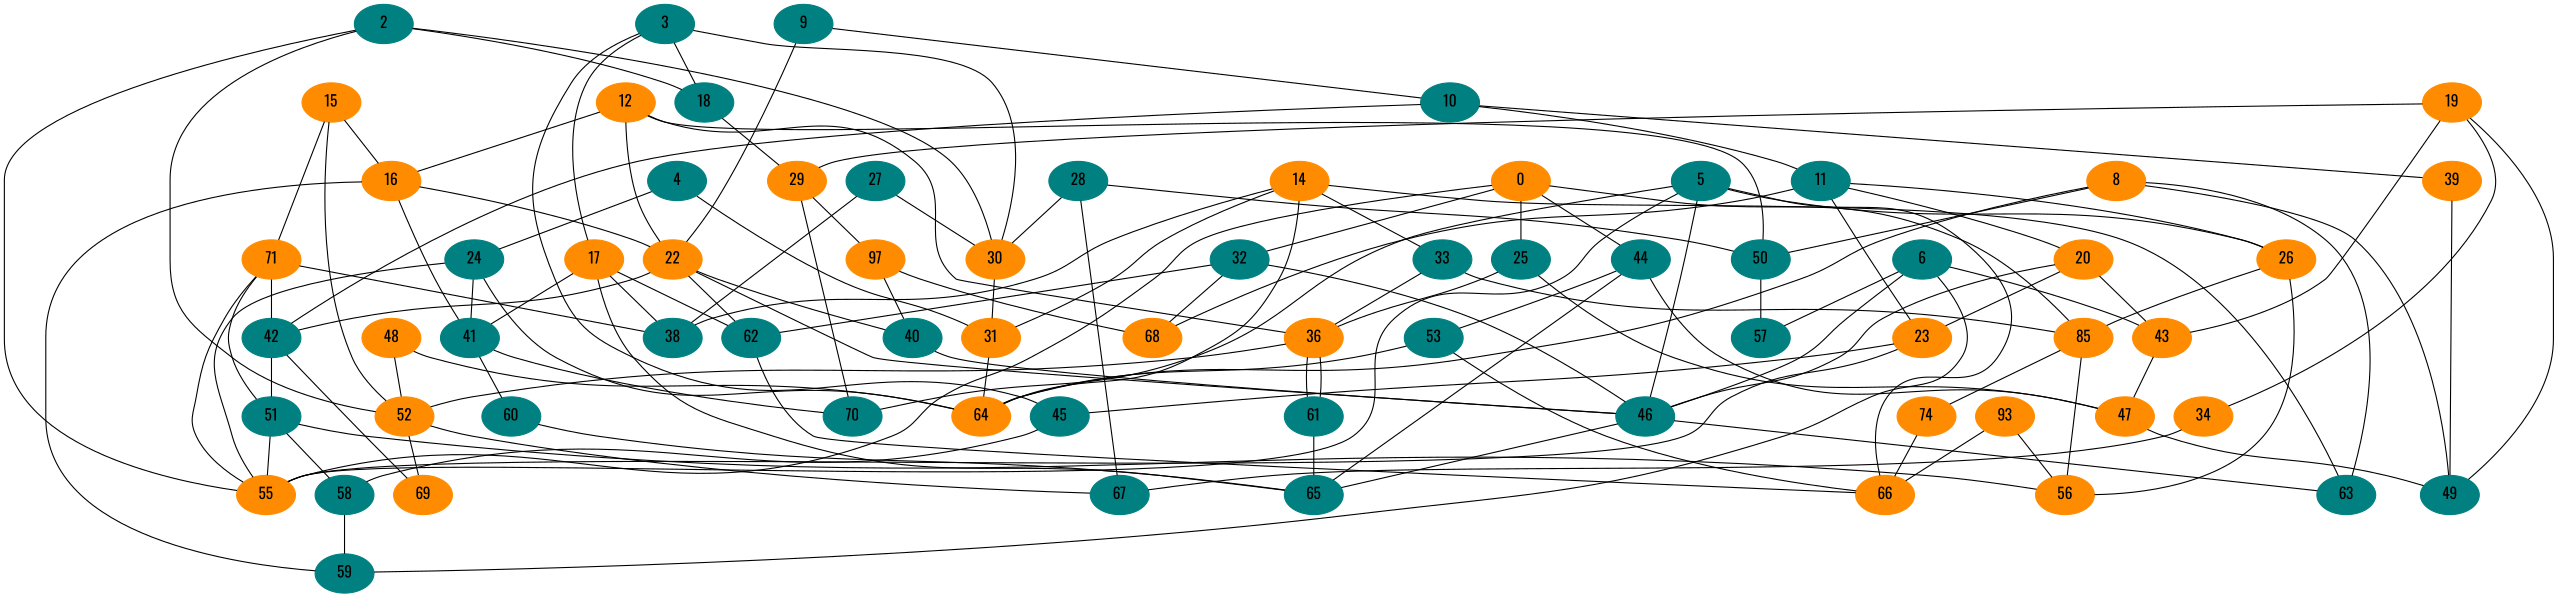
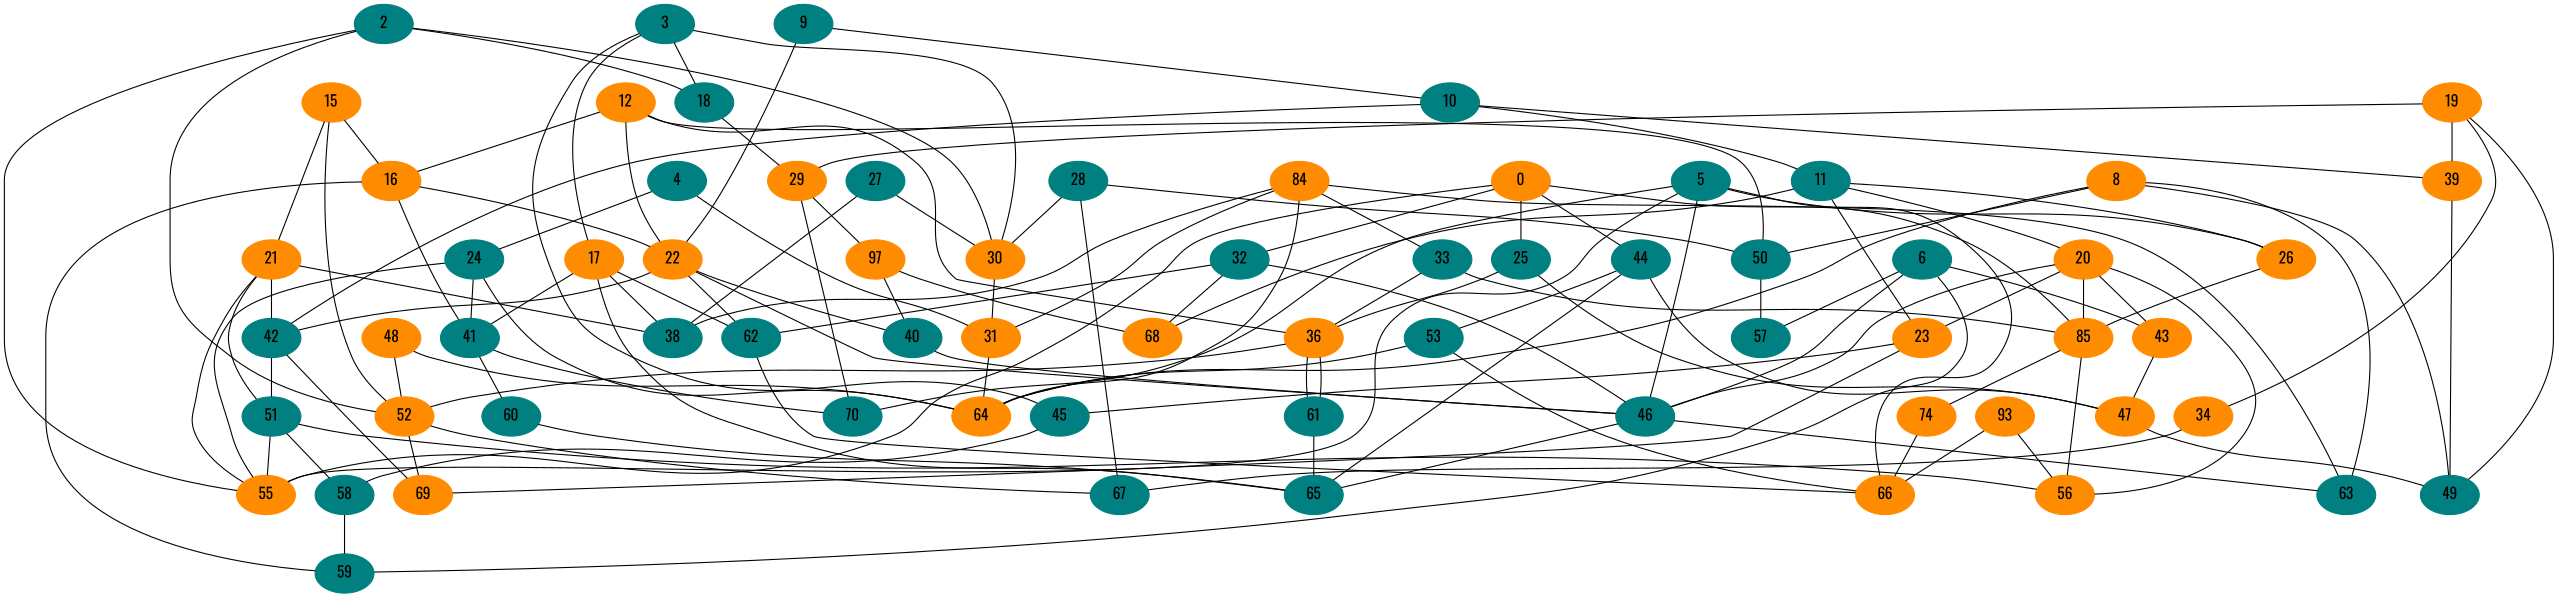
(1300, 181) -> (1300, 181)
(2346, 253) -> (2452, 142)
(271, 259) -> (271, 259)
none -> (2084, 297)
(2256, 443) -> (2254, 409)
(1104, 463) -> (1553, 450)
